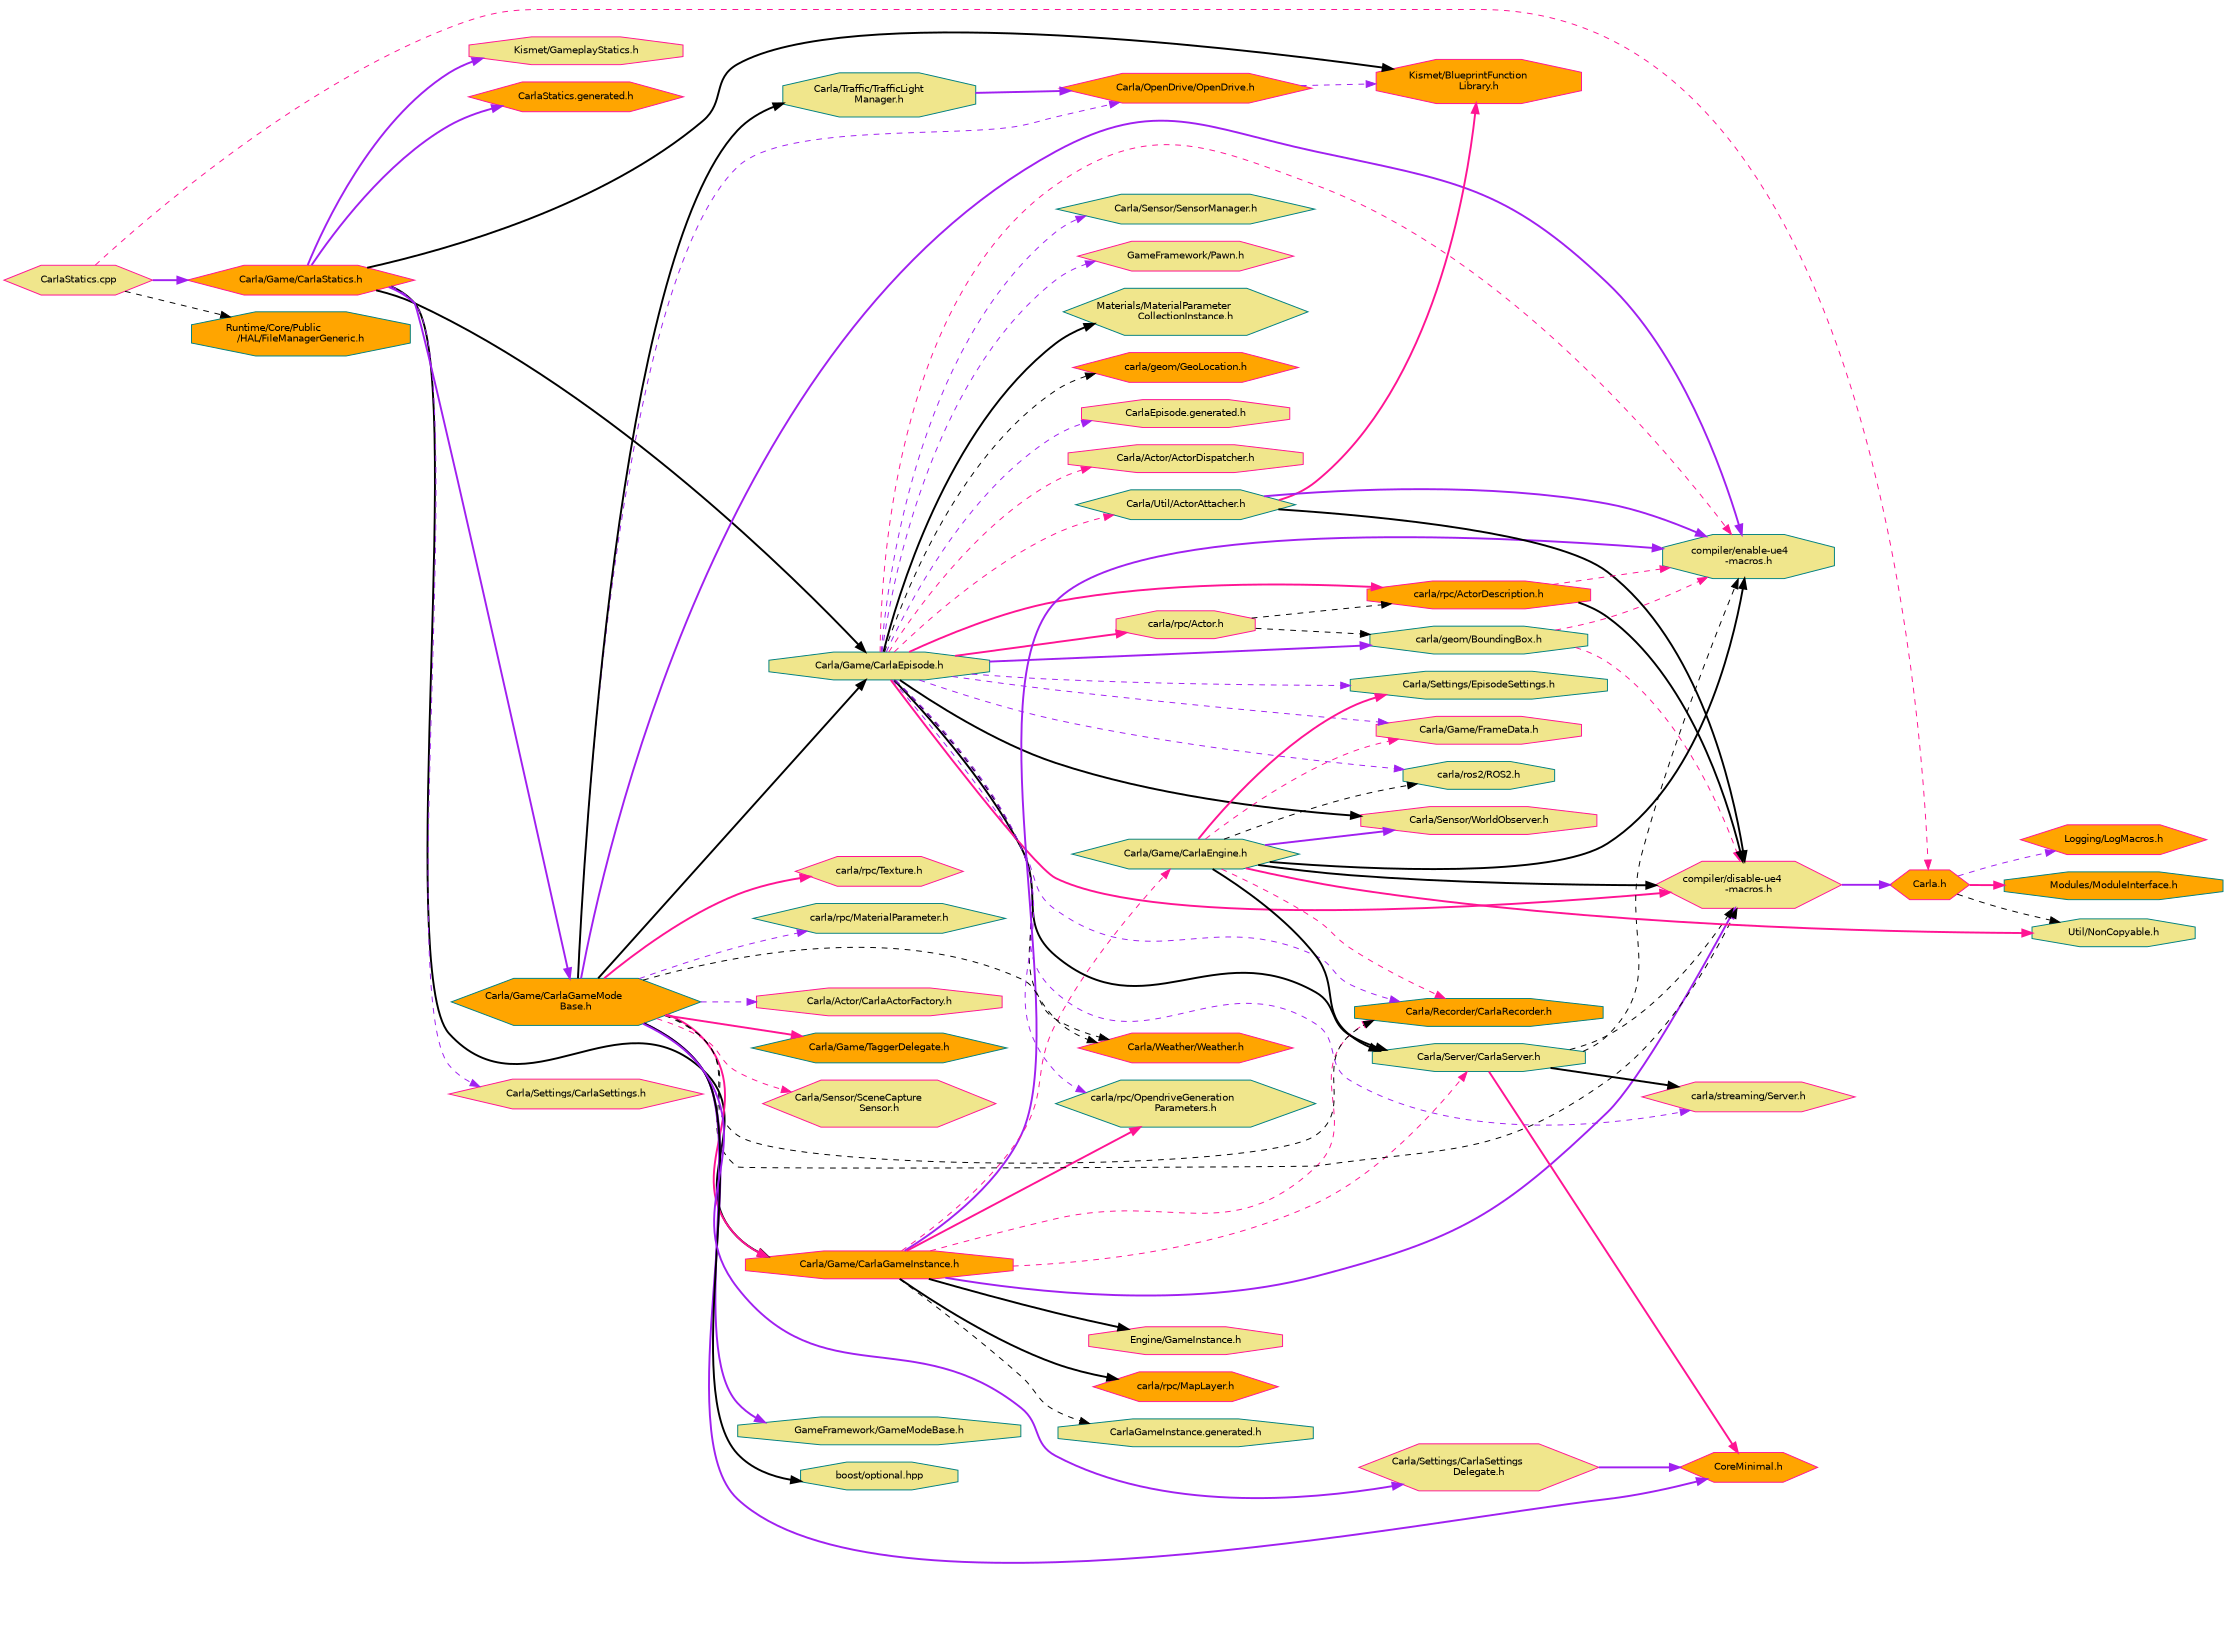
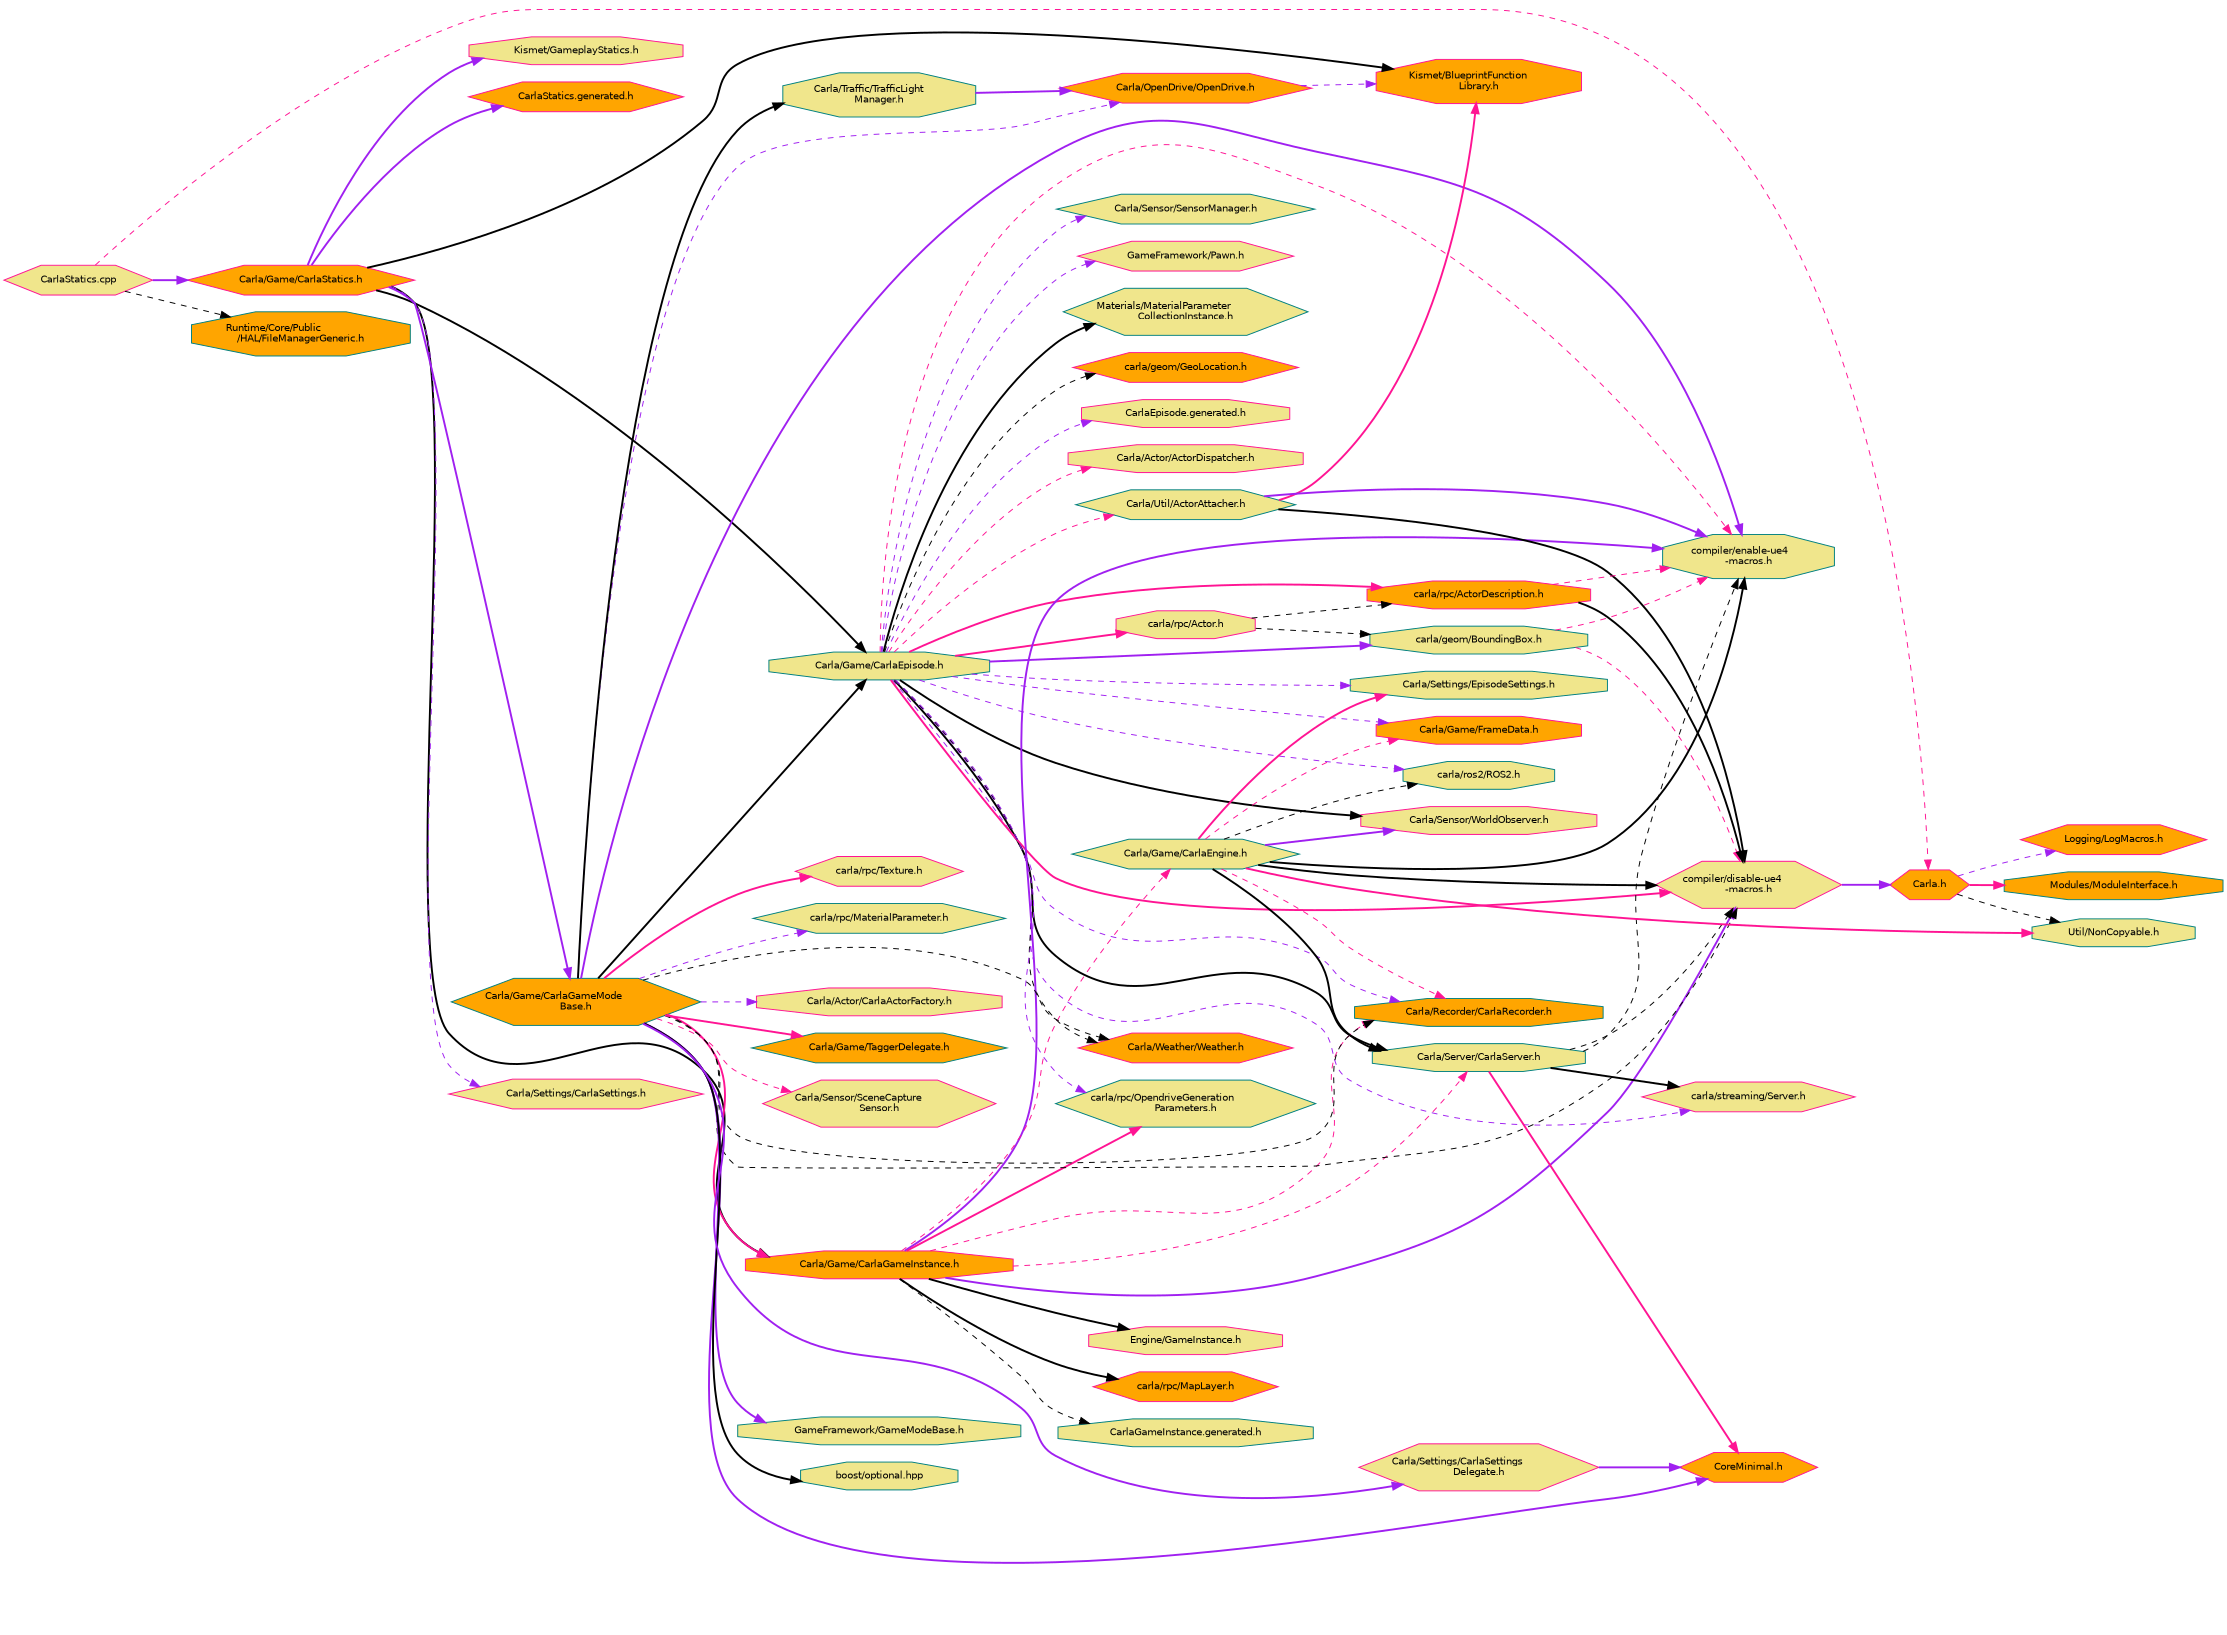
(1479, 730) -> (1479, 730)
